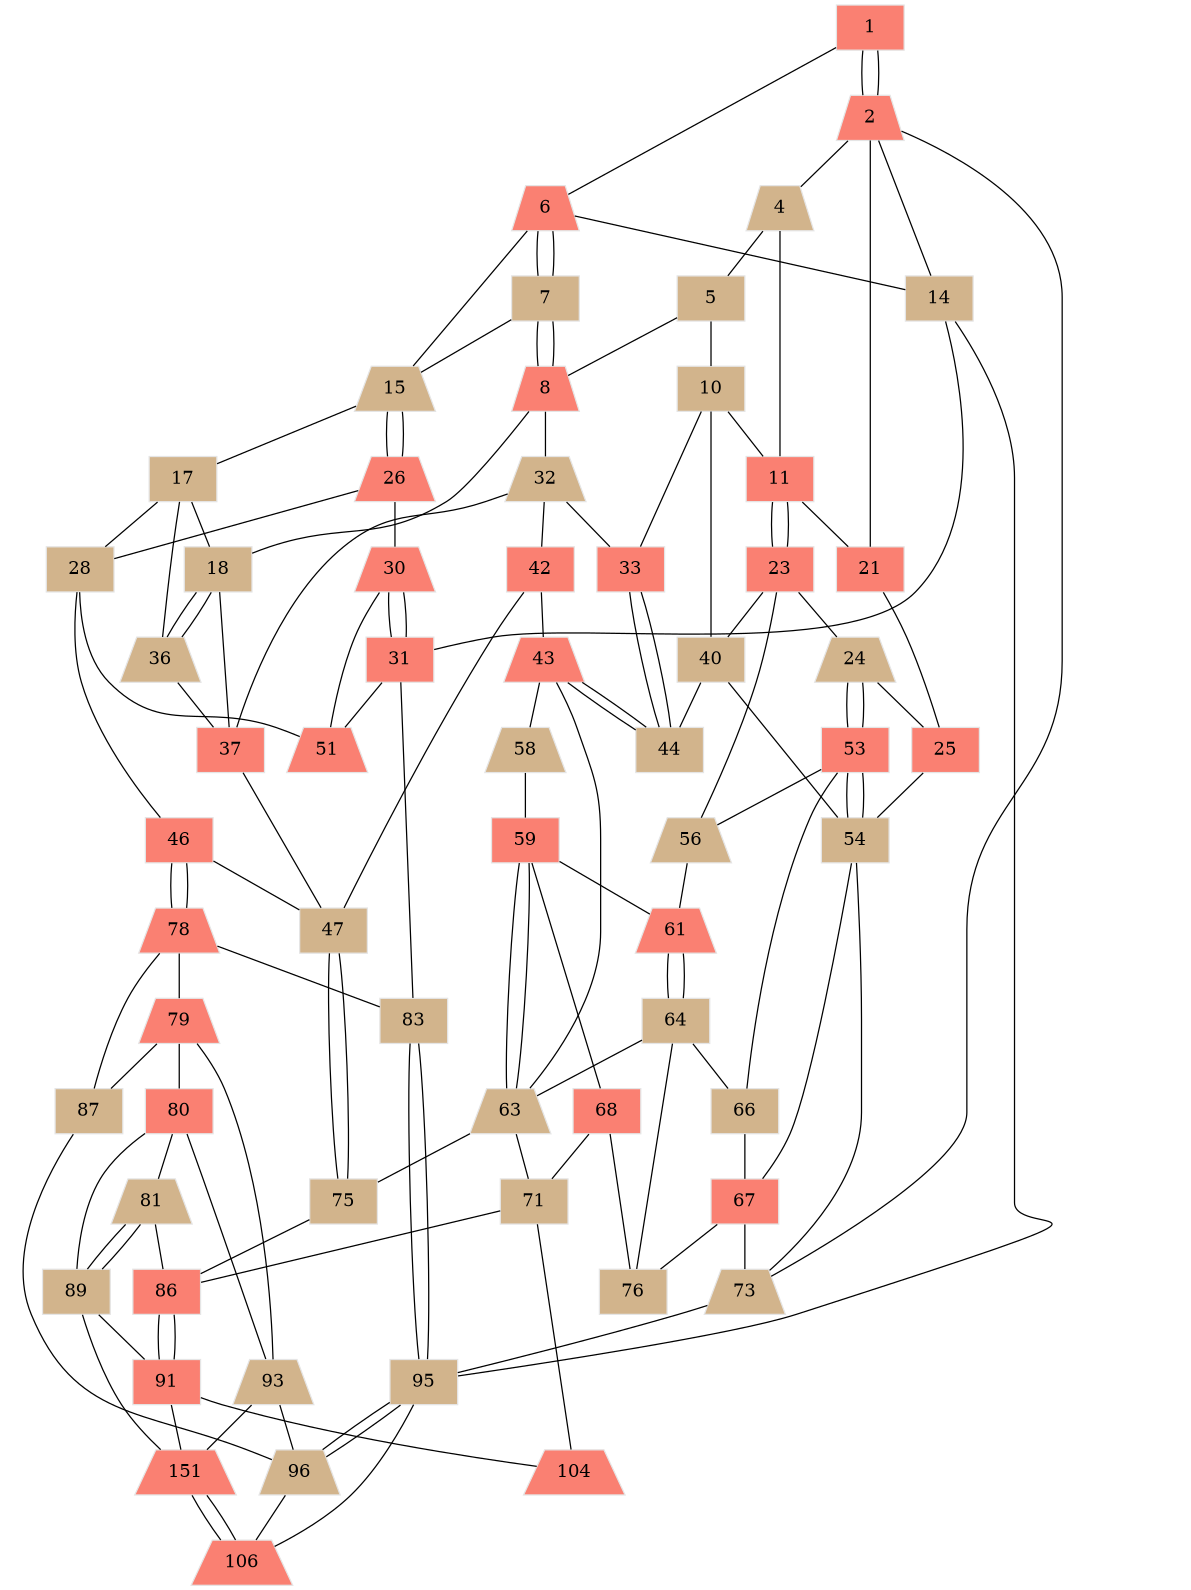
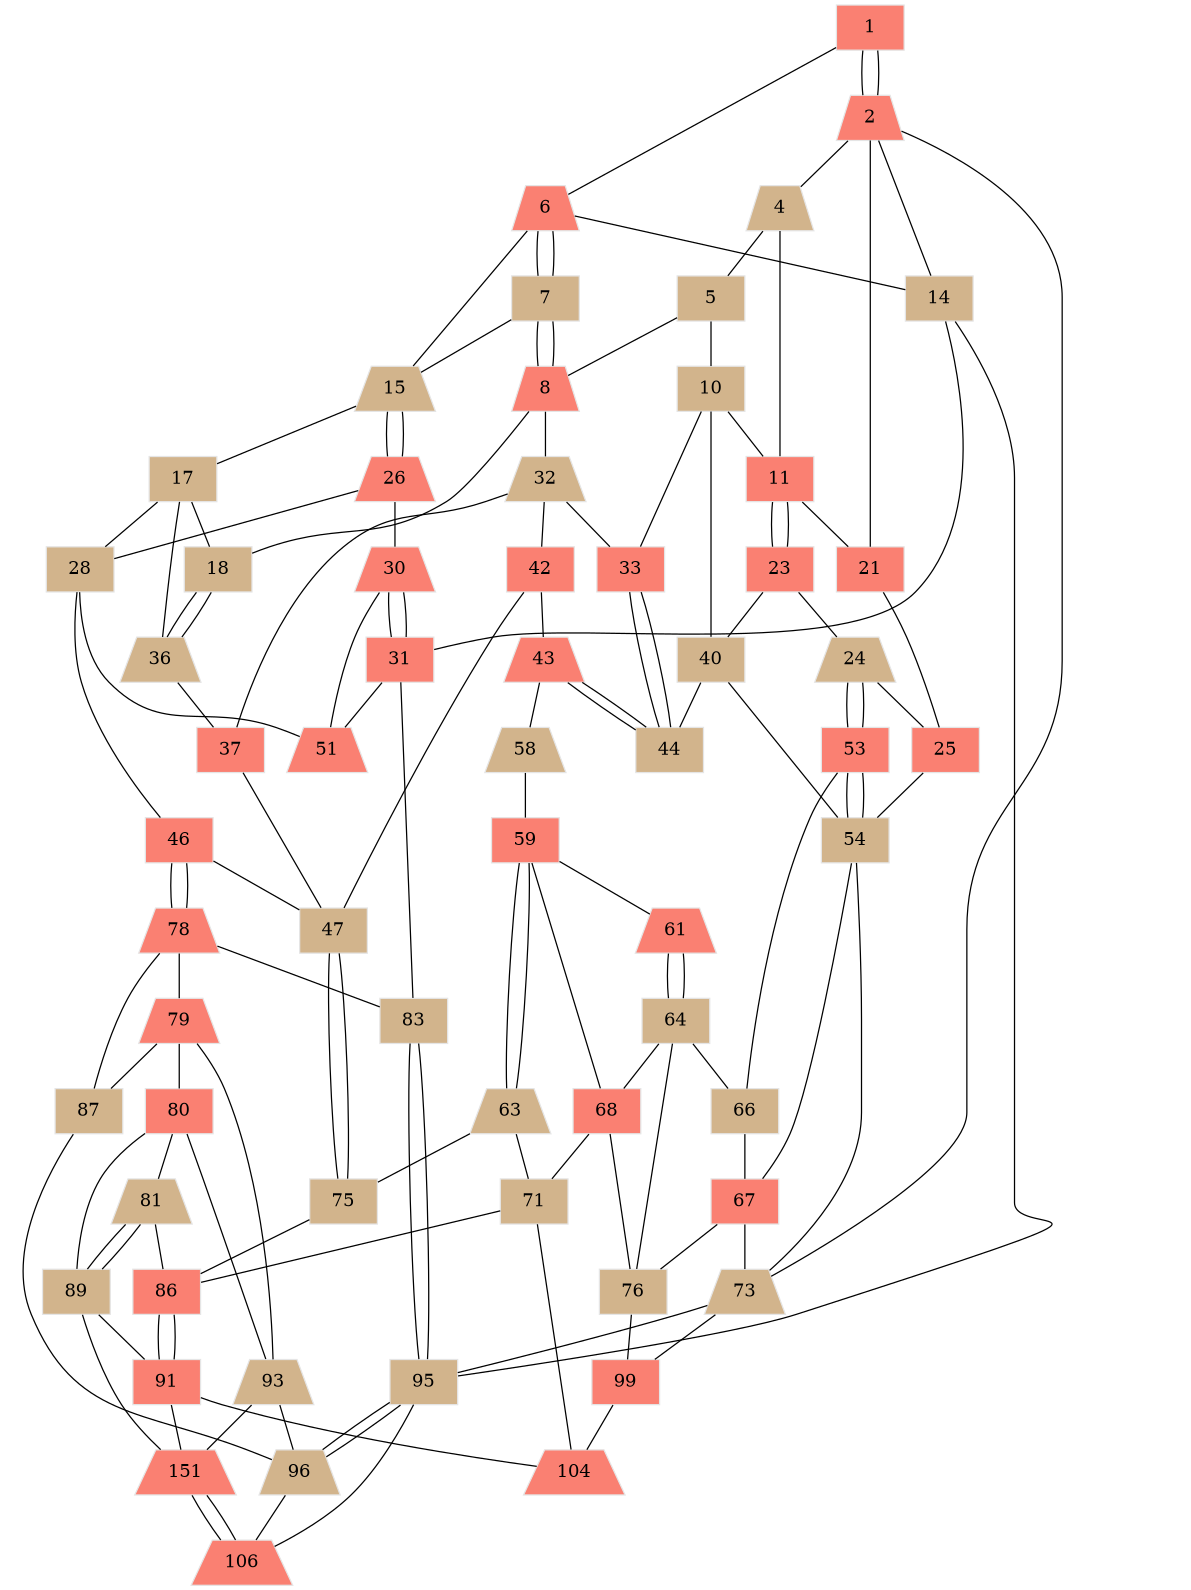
(224, 660) -> none
(691, 840) -> none
(601, 901) -> none
(584, 1071) -> (641, 1066)
none -> (626, 1382)
